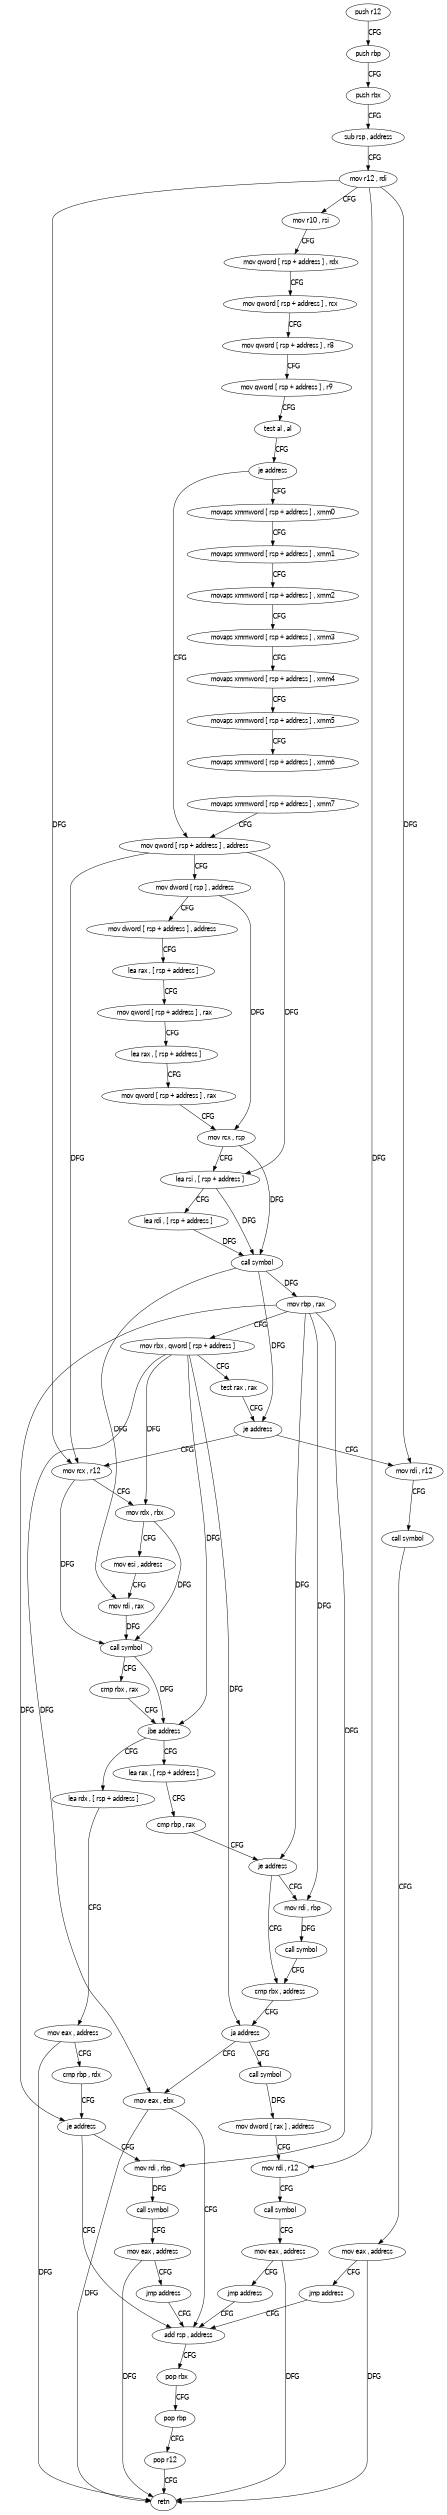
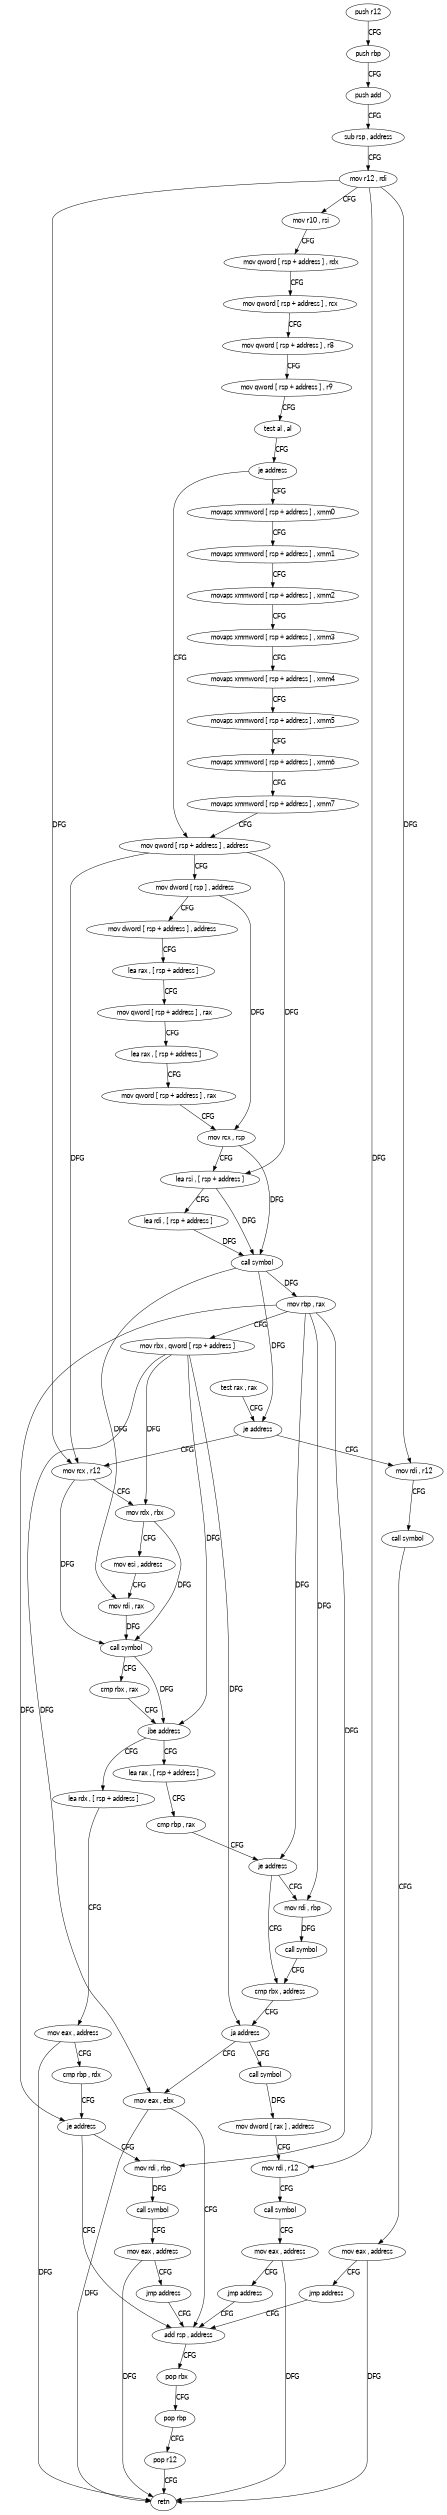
(368, 96) -> (368, 96)
none -> (273, 781)
(211, 1366) -> none
